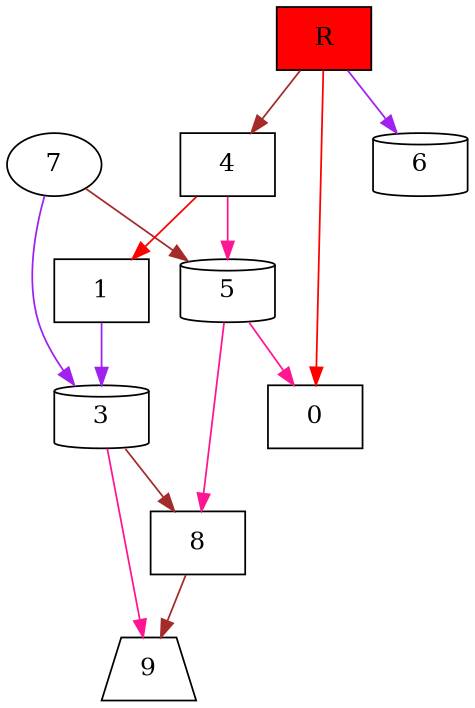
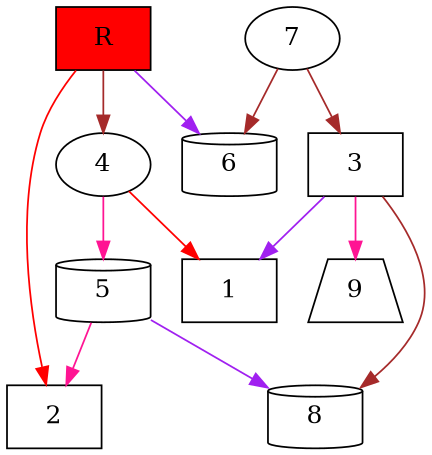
(228, 165) -> (103, 165)
(130, 220) -> (265, 93)
(33, 286) -> (319, 93)
(102, 345) -> (299, 222)
(214, 408) -> (202, 349)
(102, 417) -> (356, 165)
(315, 417) -> (54, 417)
(198, 543) -> (315, 417)
(177, 598) -> none
